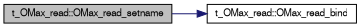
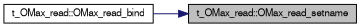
(184, 14) -> (166, 14)
